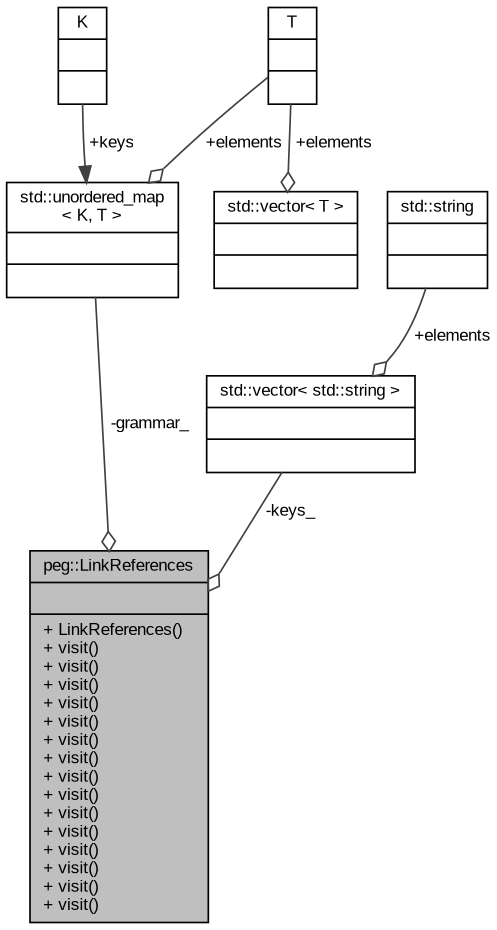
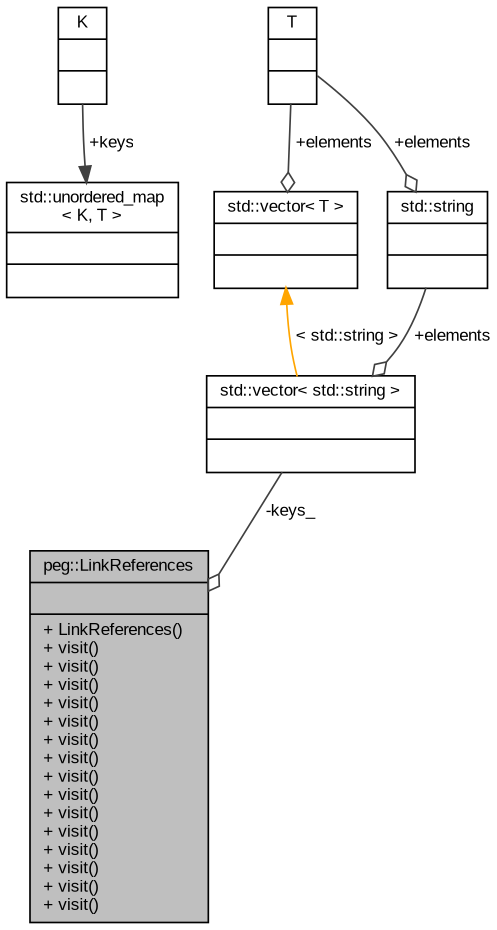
(215, 122) -> (367, 120)
none -> (290, 341)
(102, 414) -> none
